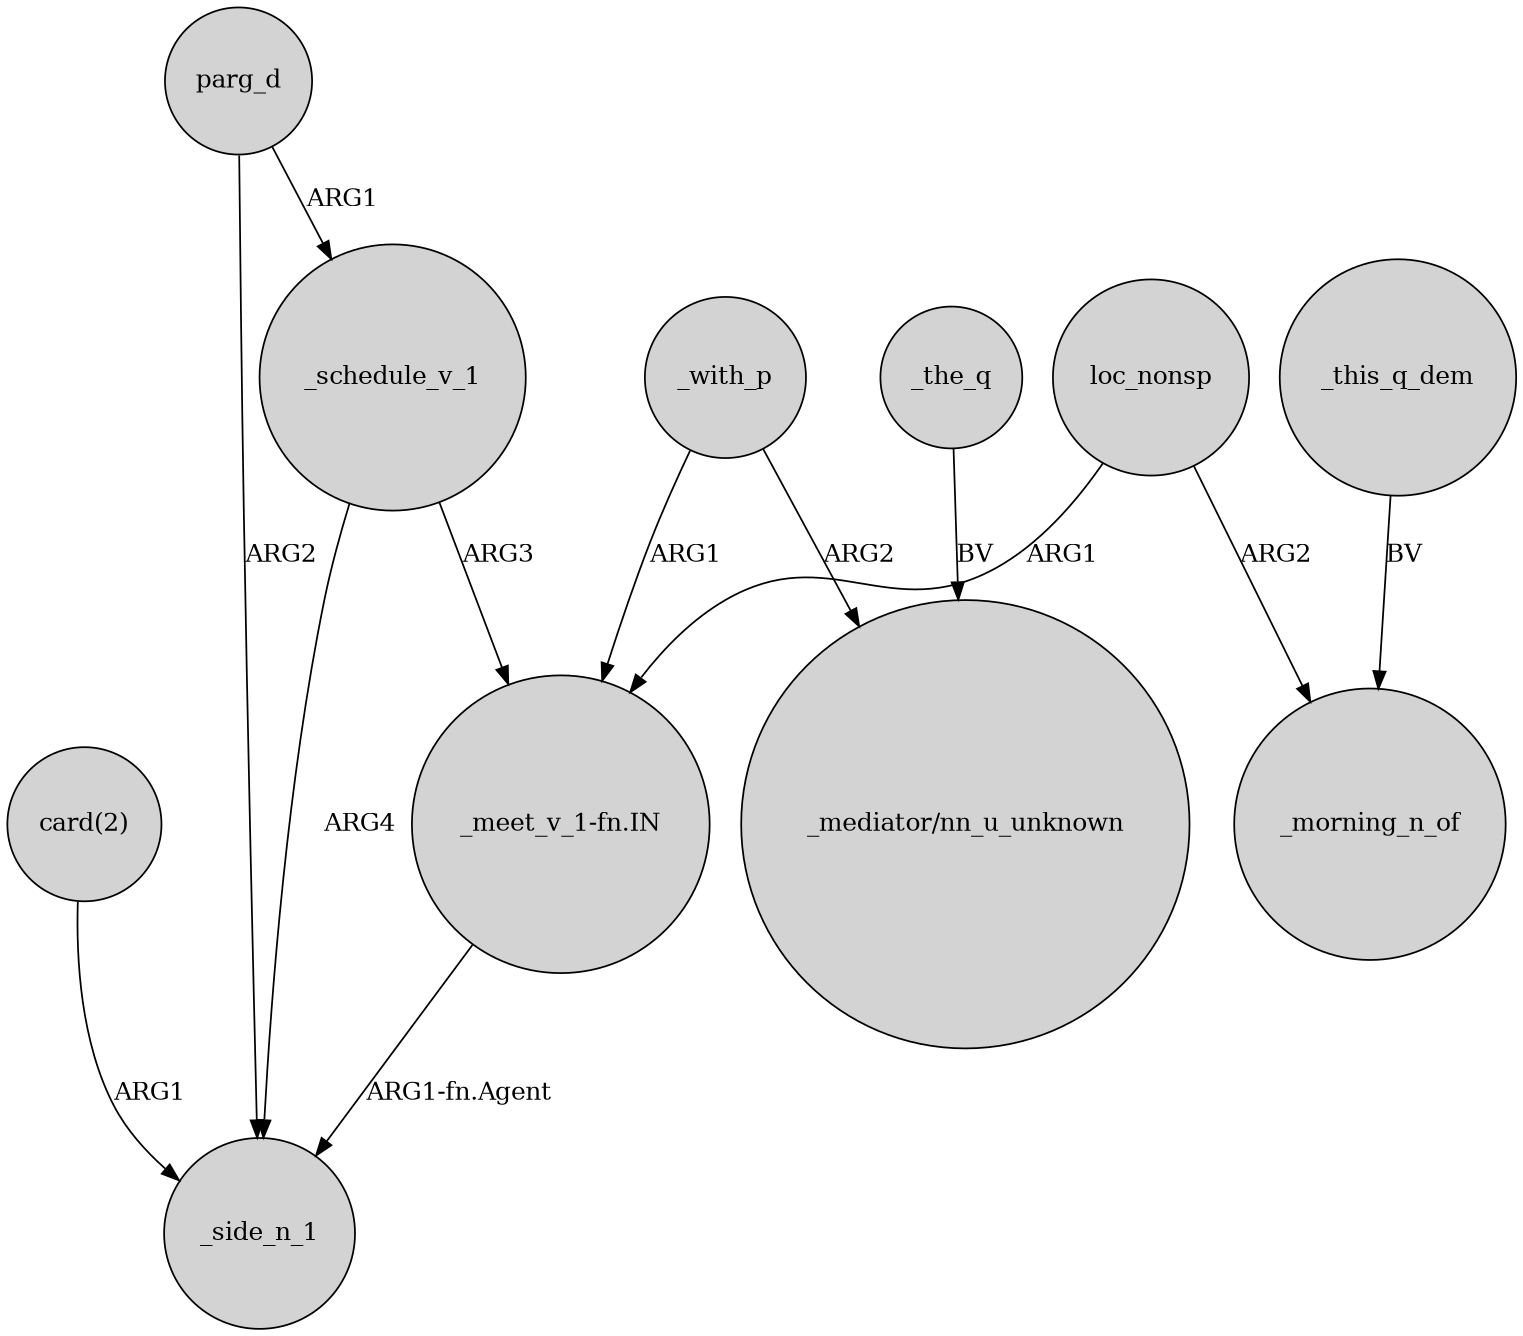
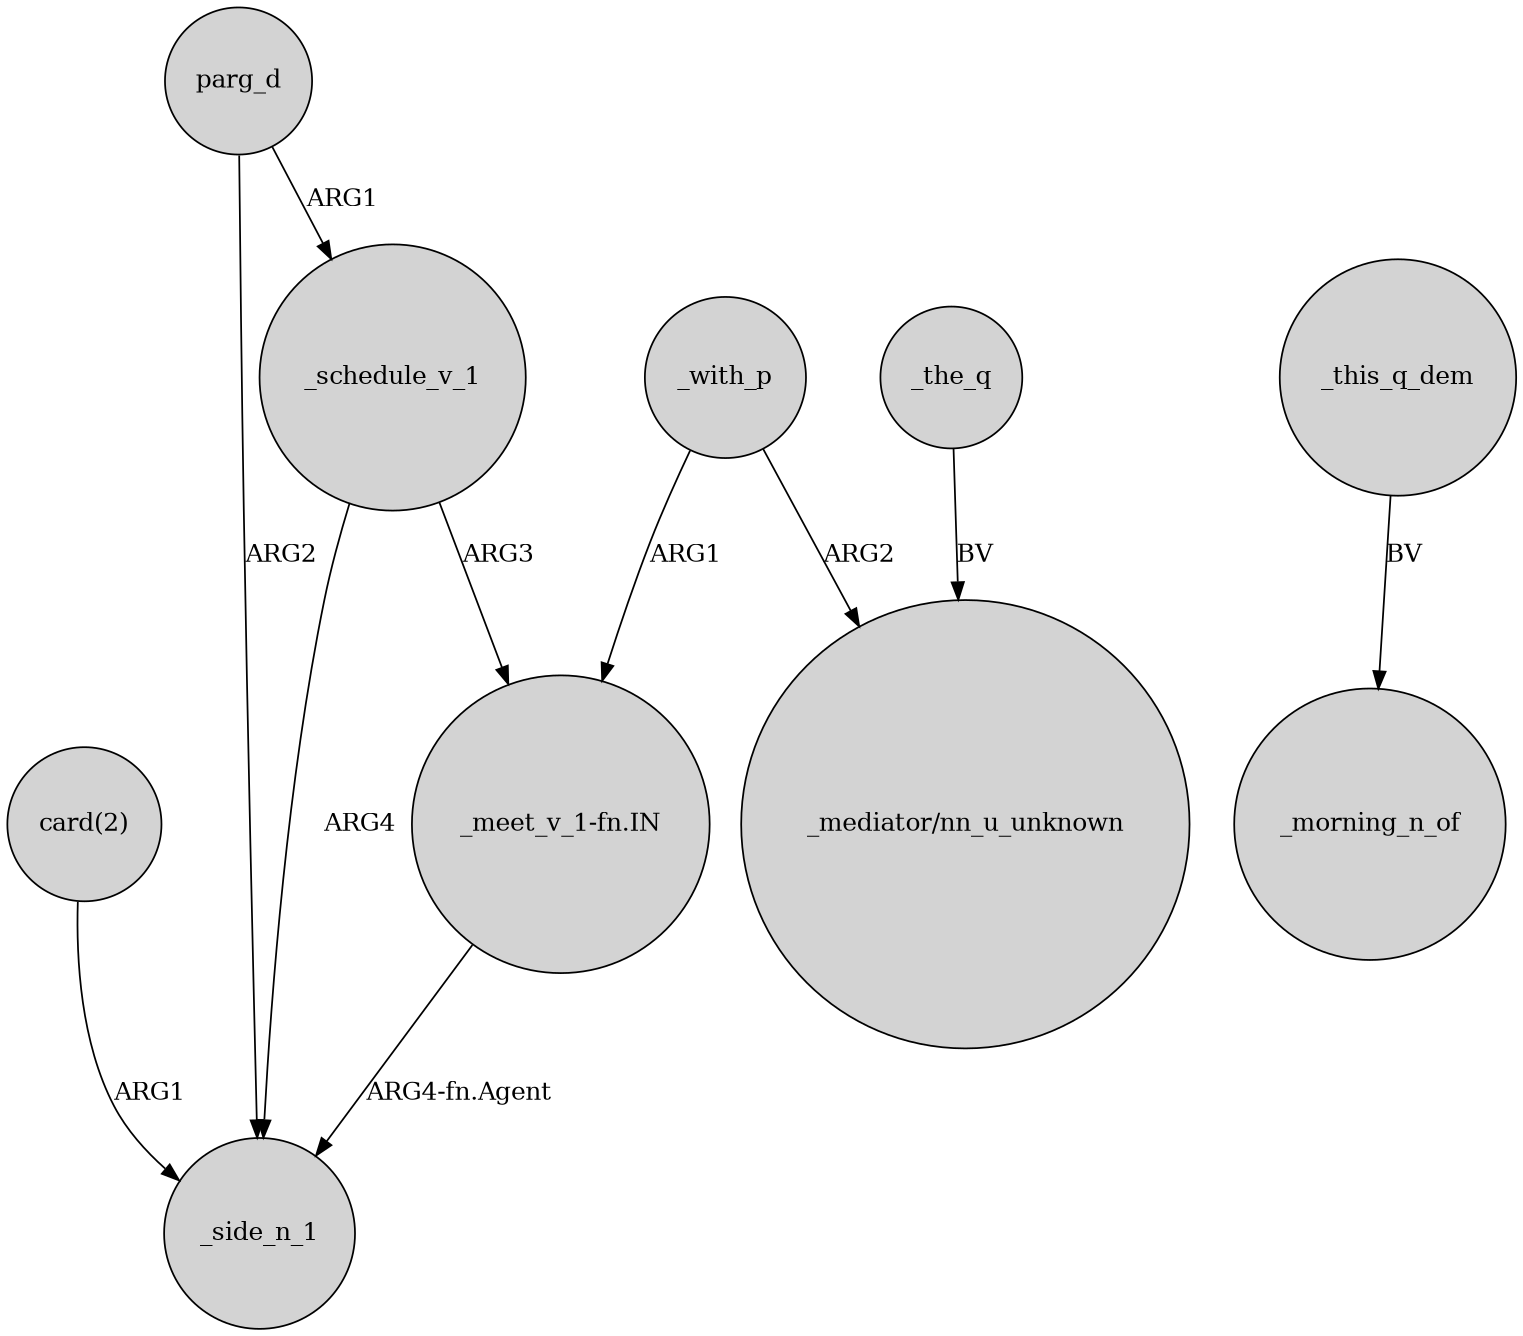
(1151, 377) -> none
(459, 1093) -> (459, 1093)
